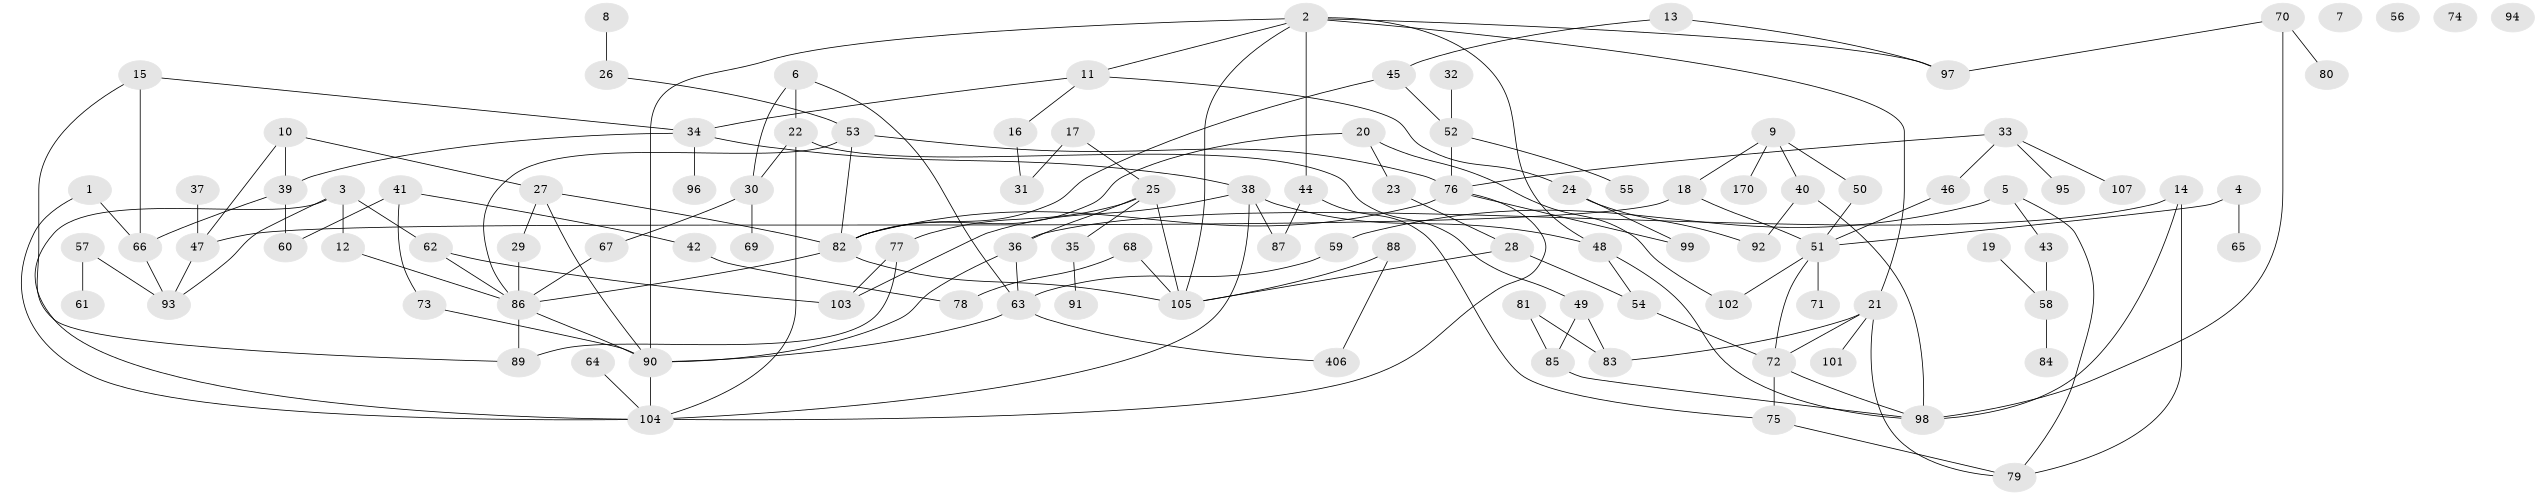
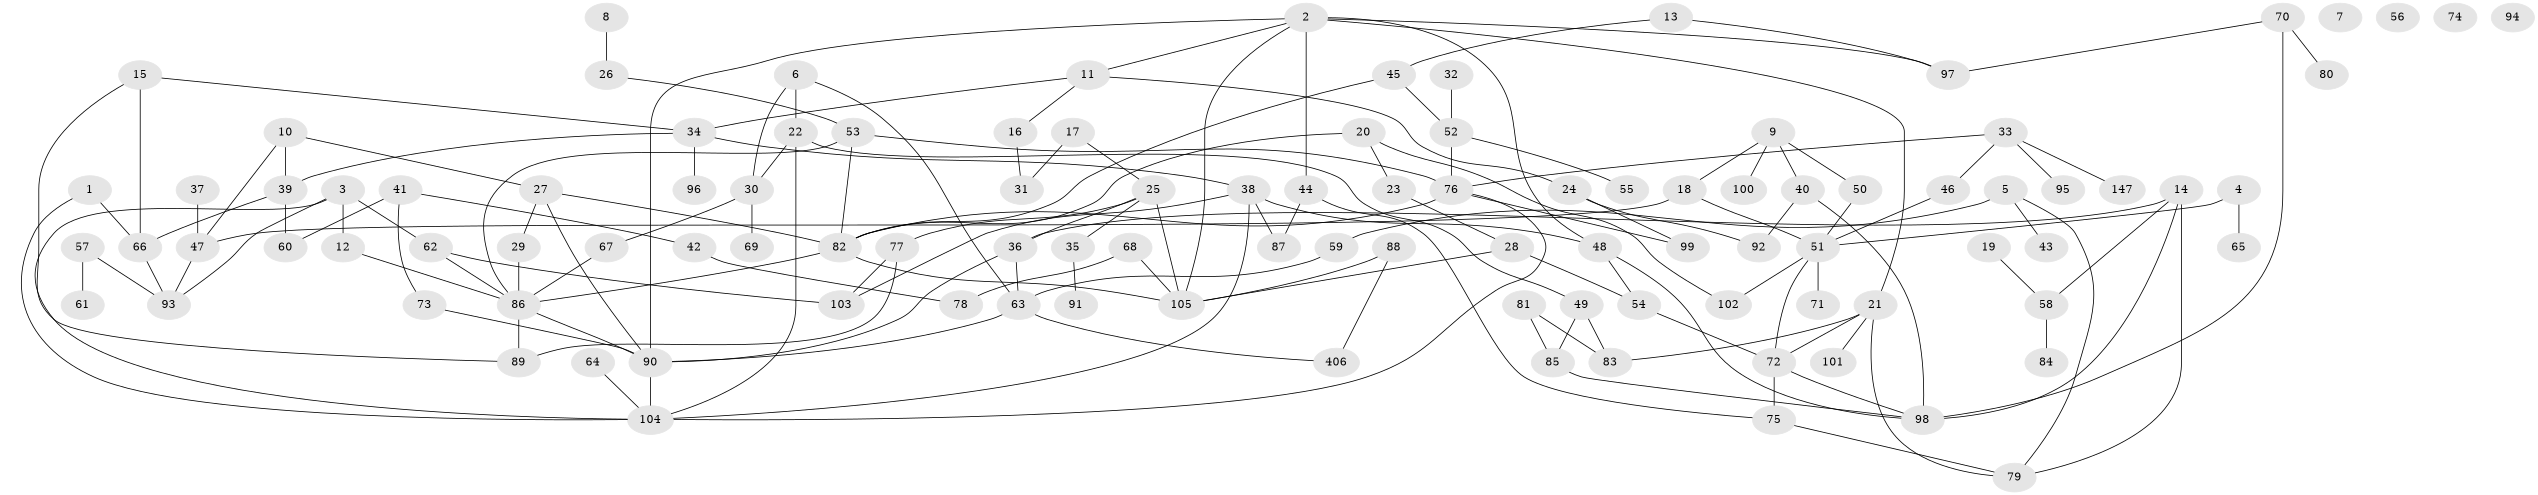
(1744, 190) -> (1744, 190)
(2122, 190) -> (2122, 190)
(2046, 276) -> (2114, 248)
